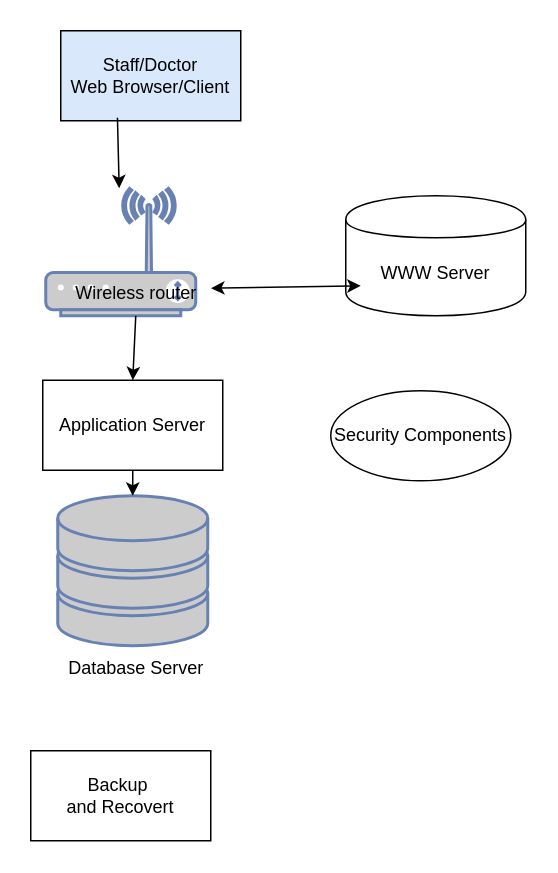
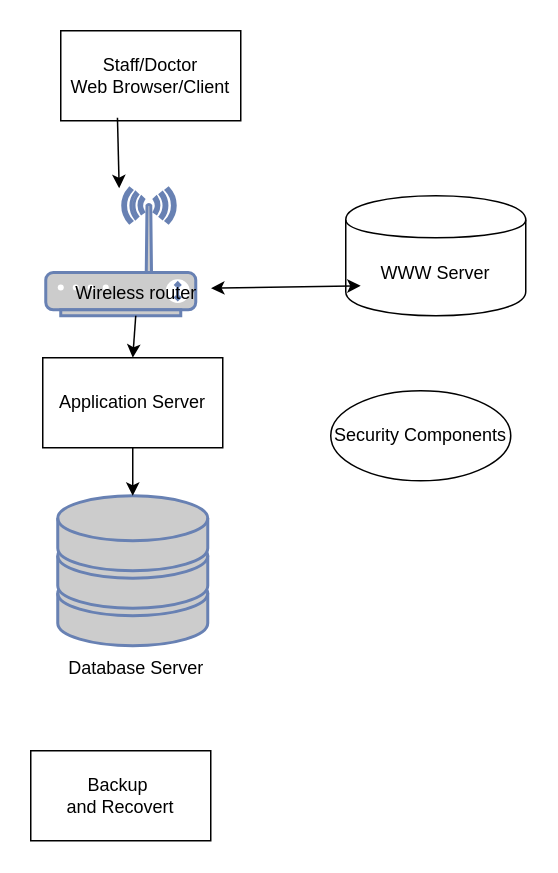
(151, 76) -> (151, 76)
(133, 425) -> (133, 403)
